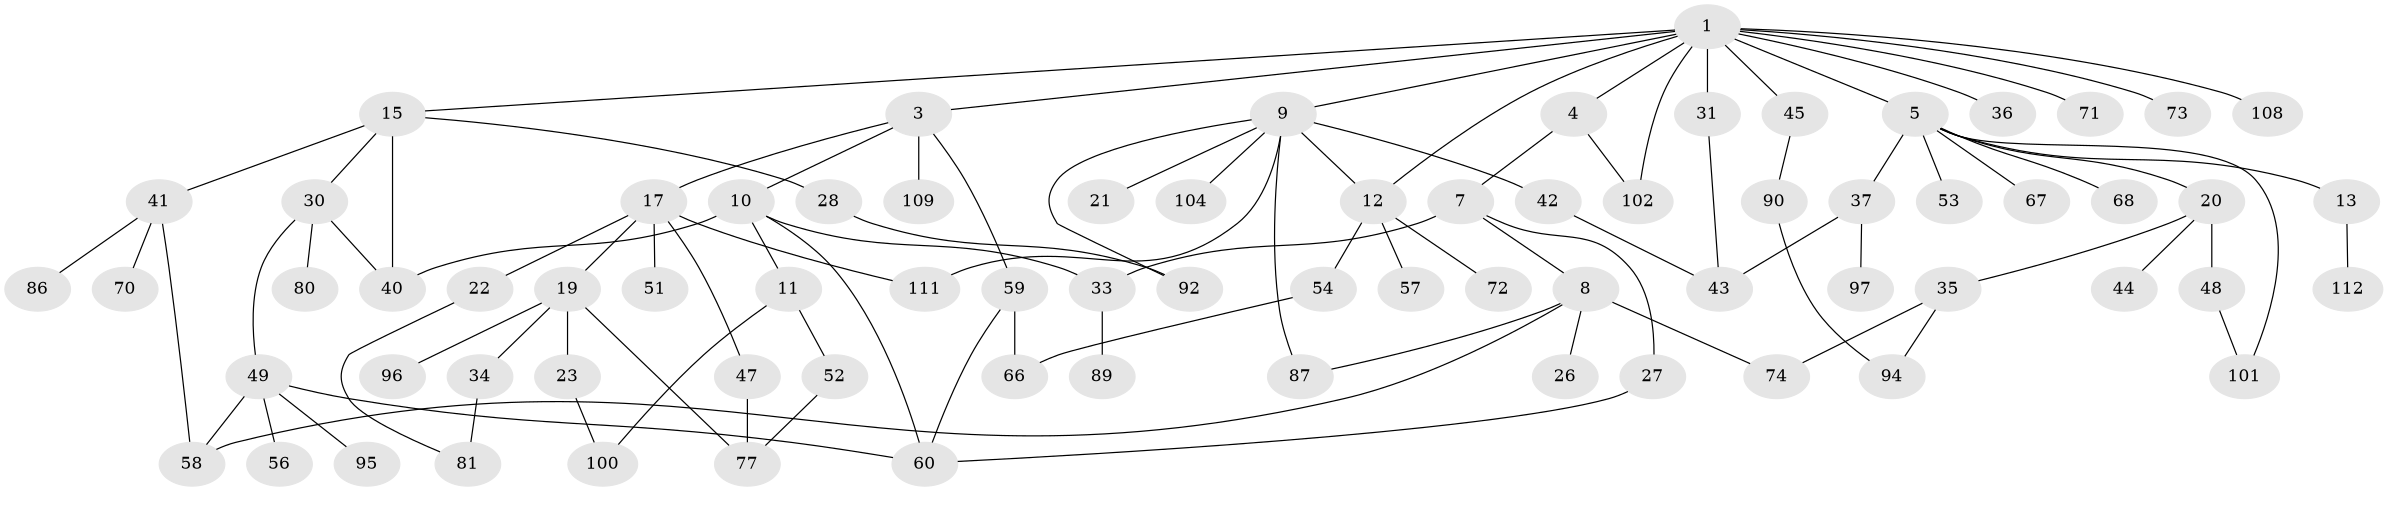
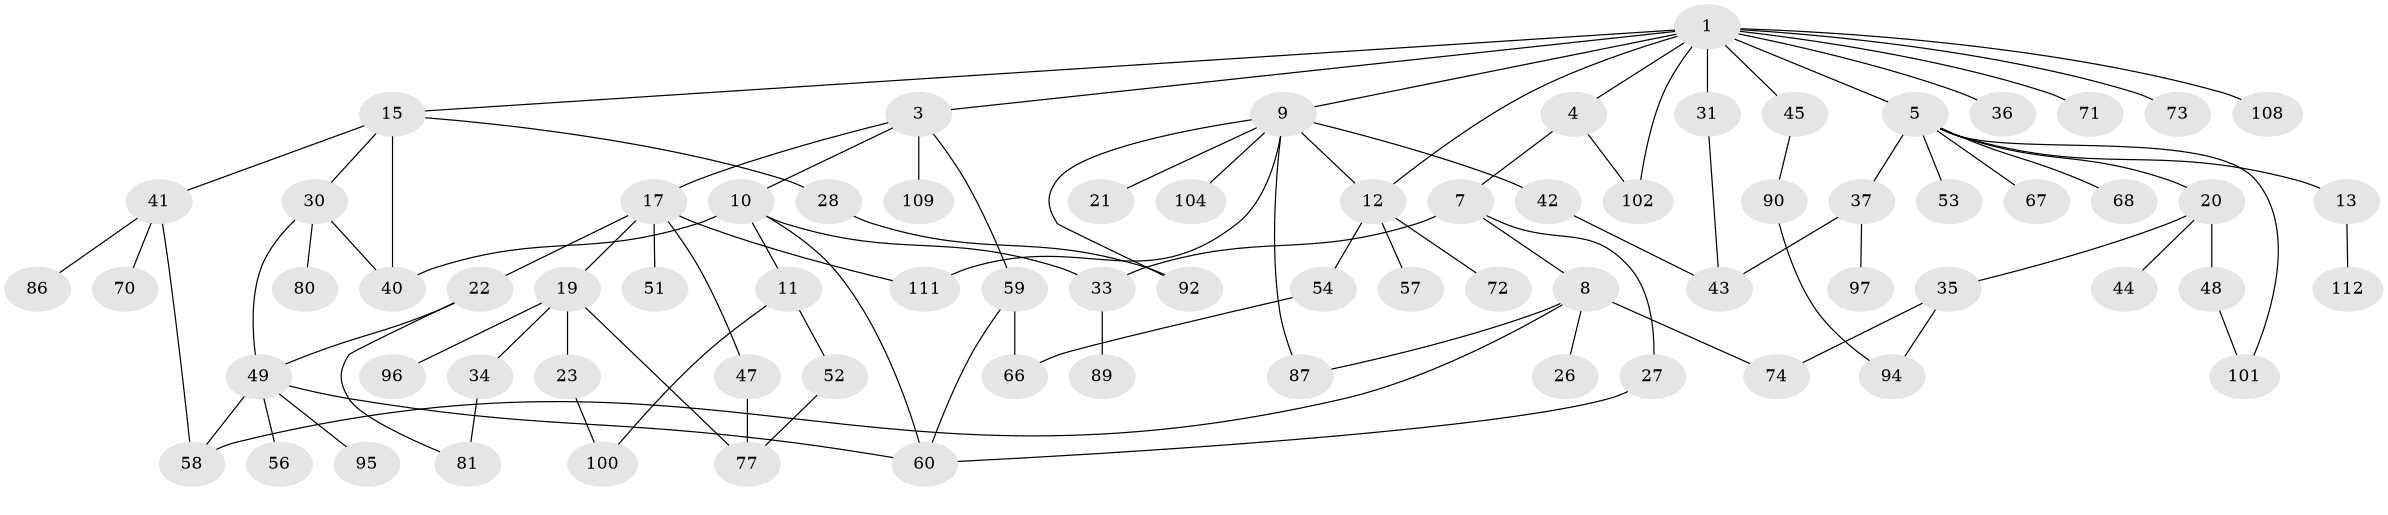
none -> (370, 334)
